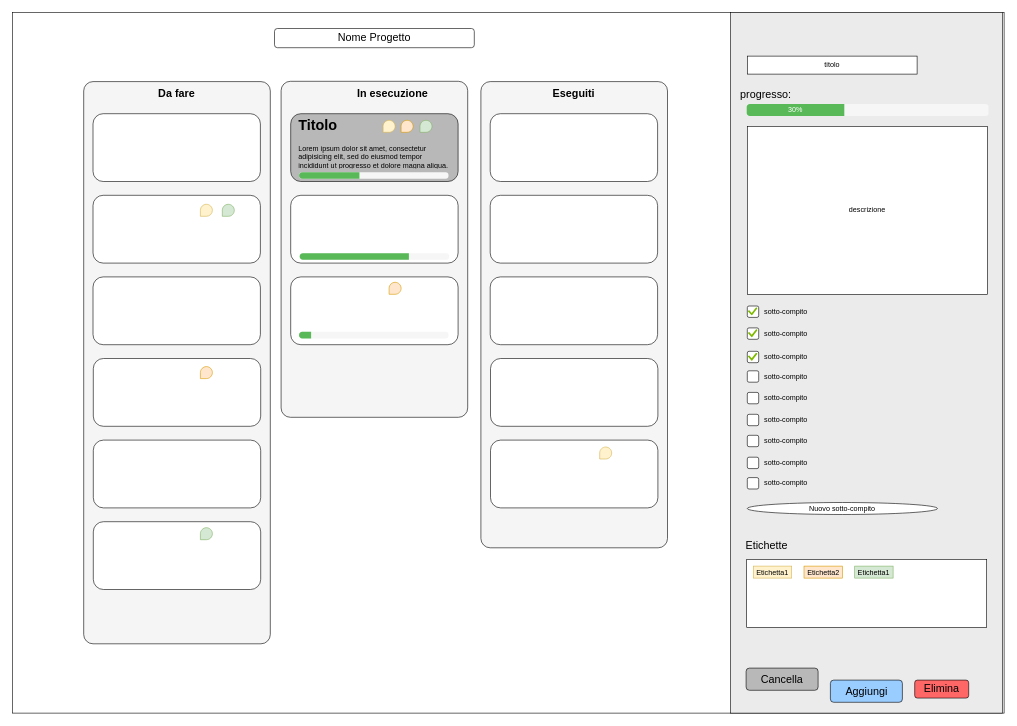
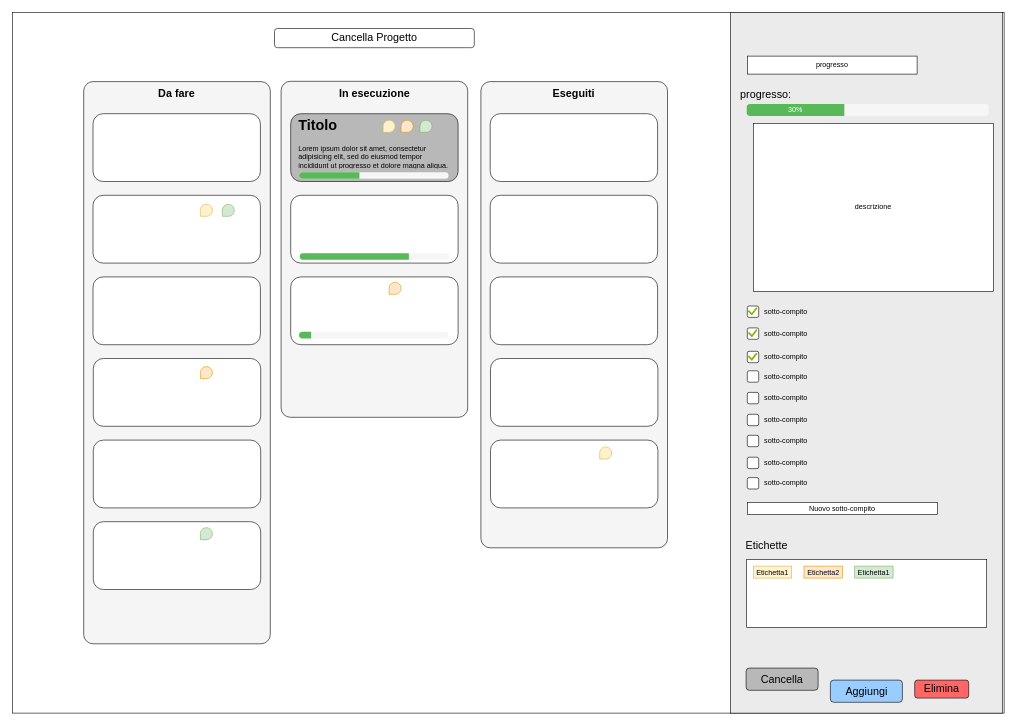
(374, 38) -> (374, 38)
(832, 65) -> (832, 65)
(392, 94) -> (374, 94)
(867, 210) -> (873, 207)
(842, 509) -> (842, 509)
